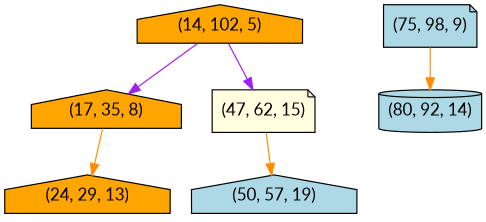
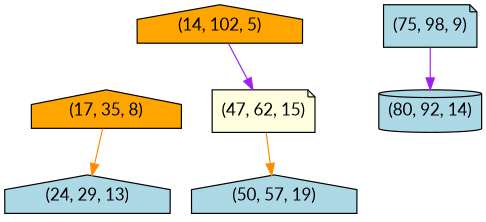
(430, 63) -> (430, 63)
(168, 65) -> none
(87, 196) -> (87, 196)
